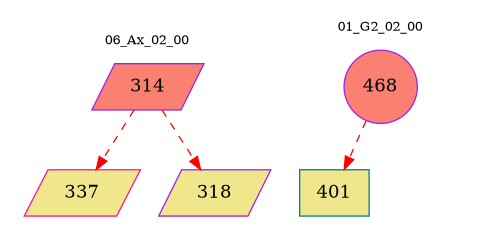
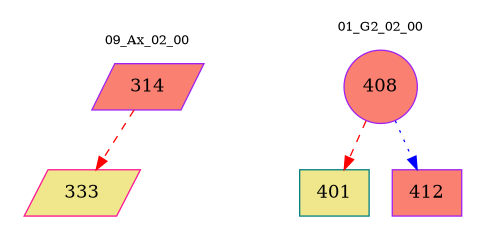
(147, 41) -> (147, 41)
(381, 87) -> (381, 87)
(82, 193) -> (82, 193)
(215, 193) -> none
none -> (427, 193)
